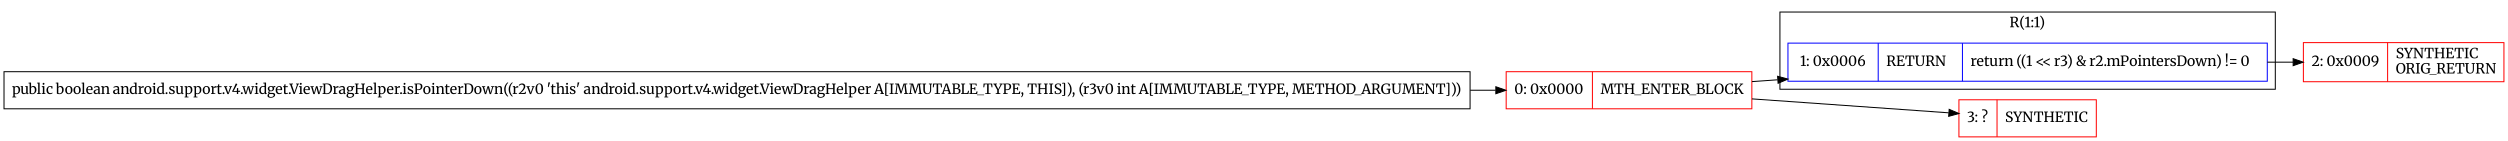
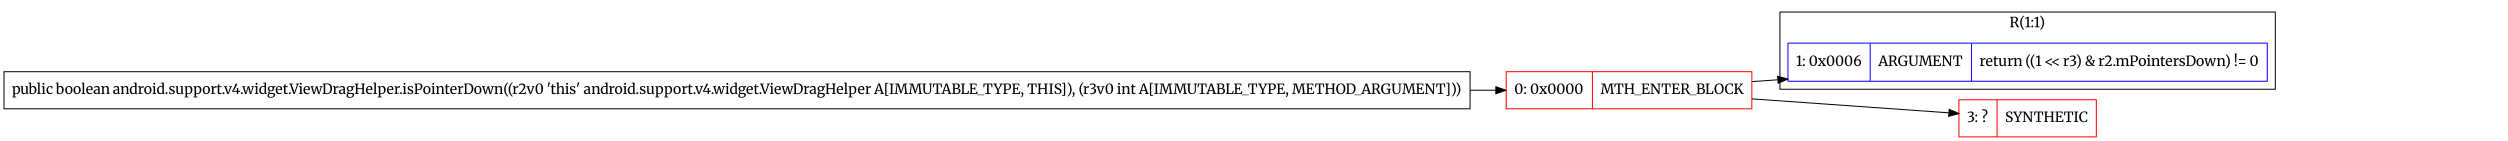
(1916, 62) -> (1921, 62)
(2404, 62) -> none
